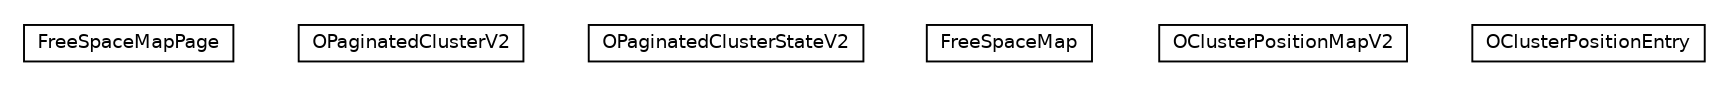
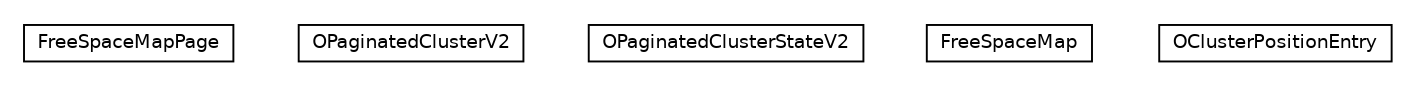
(1282, 42) -> none
